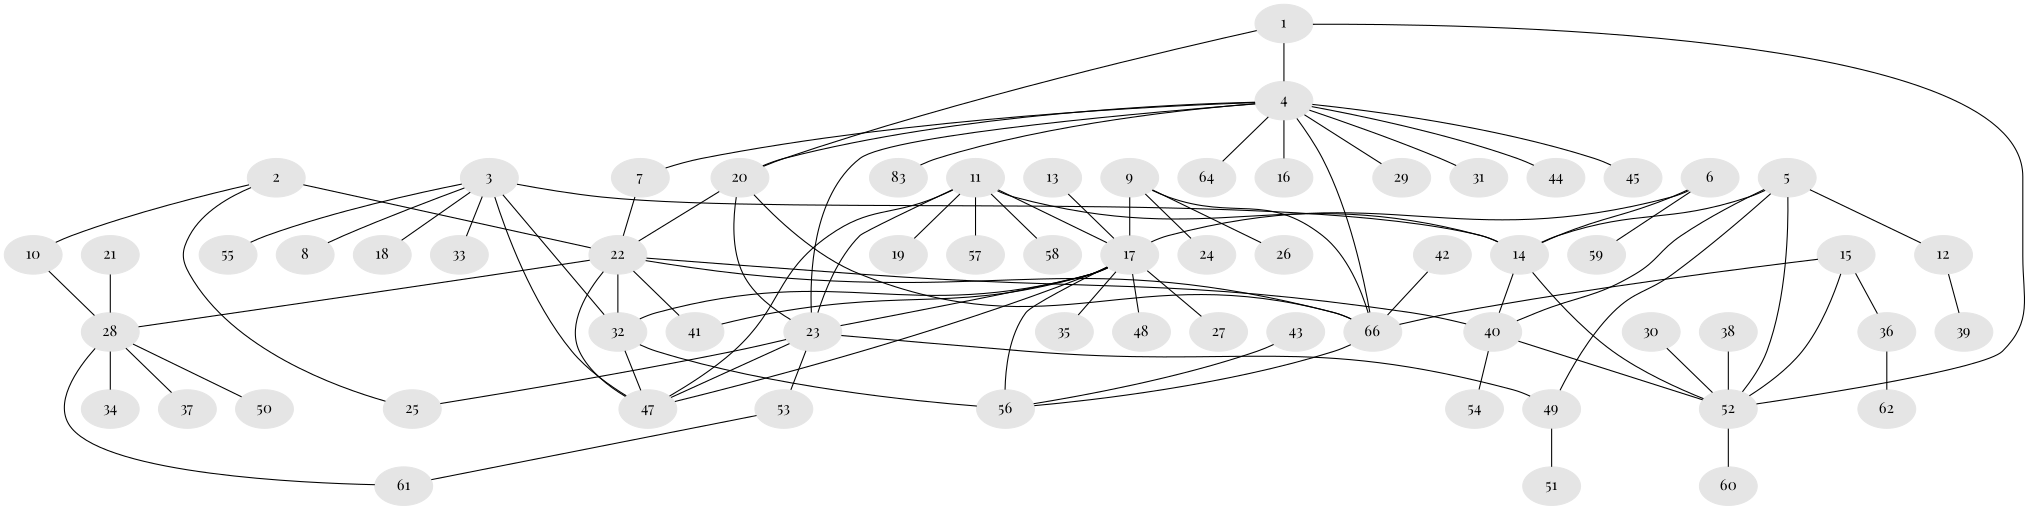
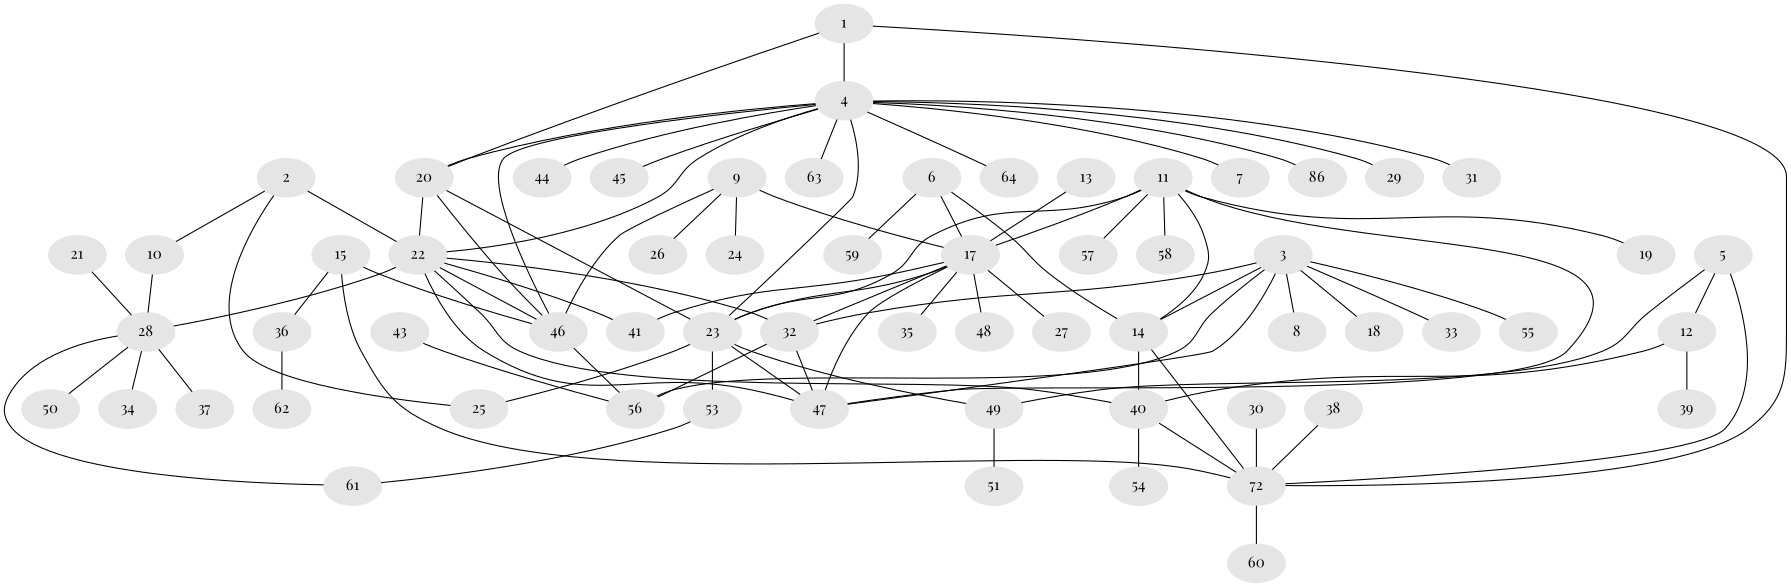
(898, 178) -> (814, 178)
(1284, 178) -> (1317, 178)
(1671, 214) -> none
(629, 216) -> (643, 204)
(1442, 255) -> none
(1647, 266) -> (1415, 376)
(1025, 315) -> (978, 378)
(1373, 332) -> (558, 332)
(1728, 409) -> (1256, 486)
